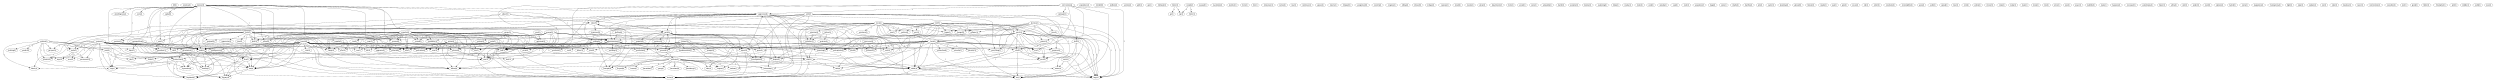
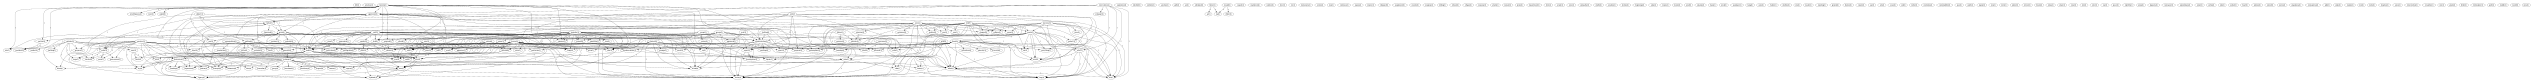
(952, 15) -> (1012, 18)
